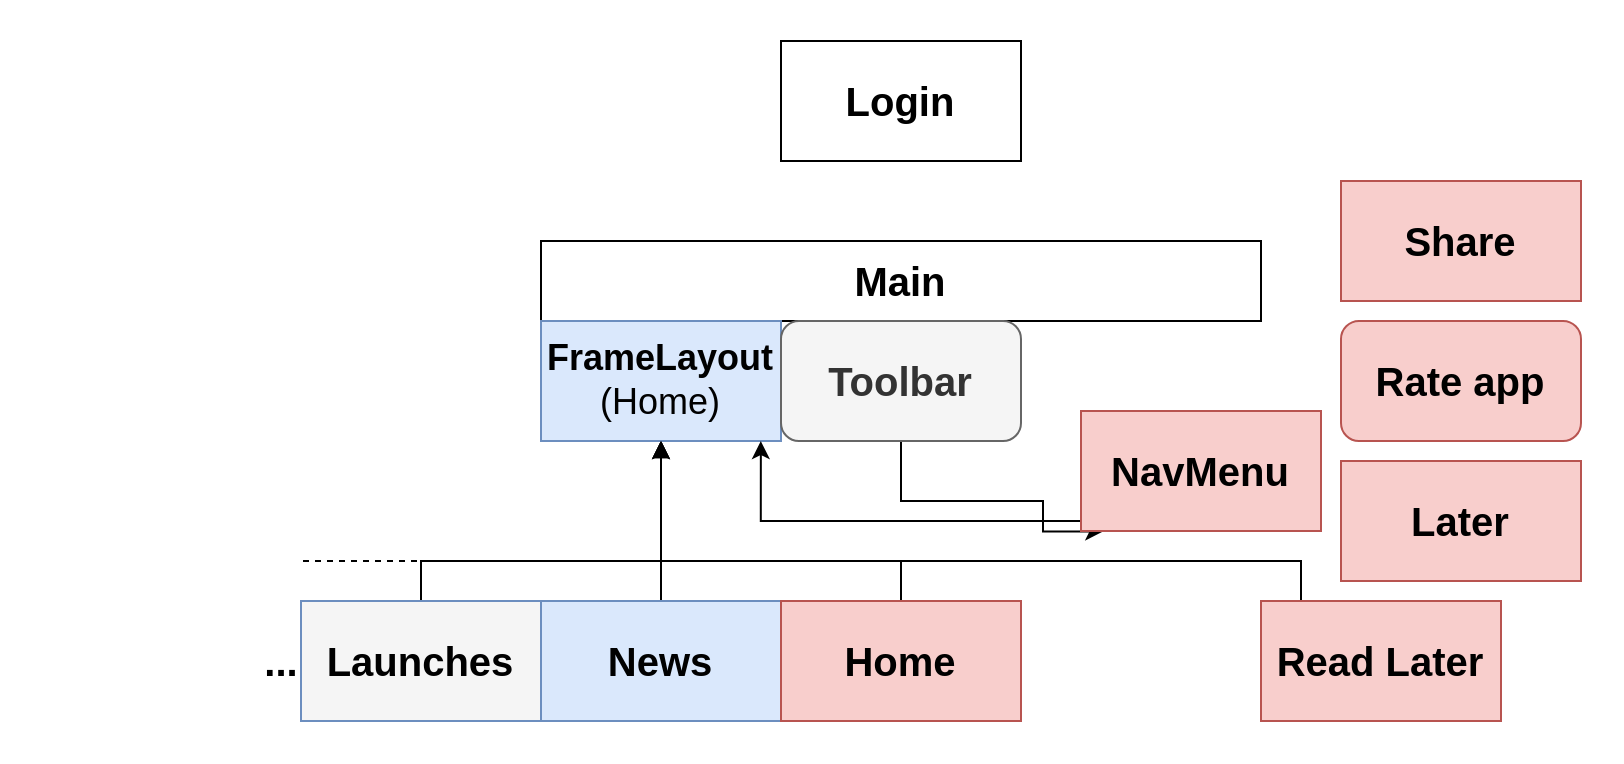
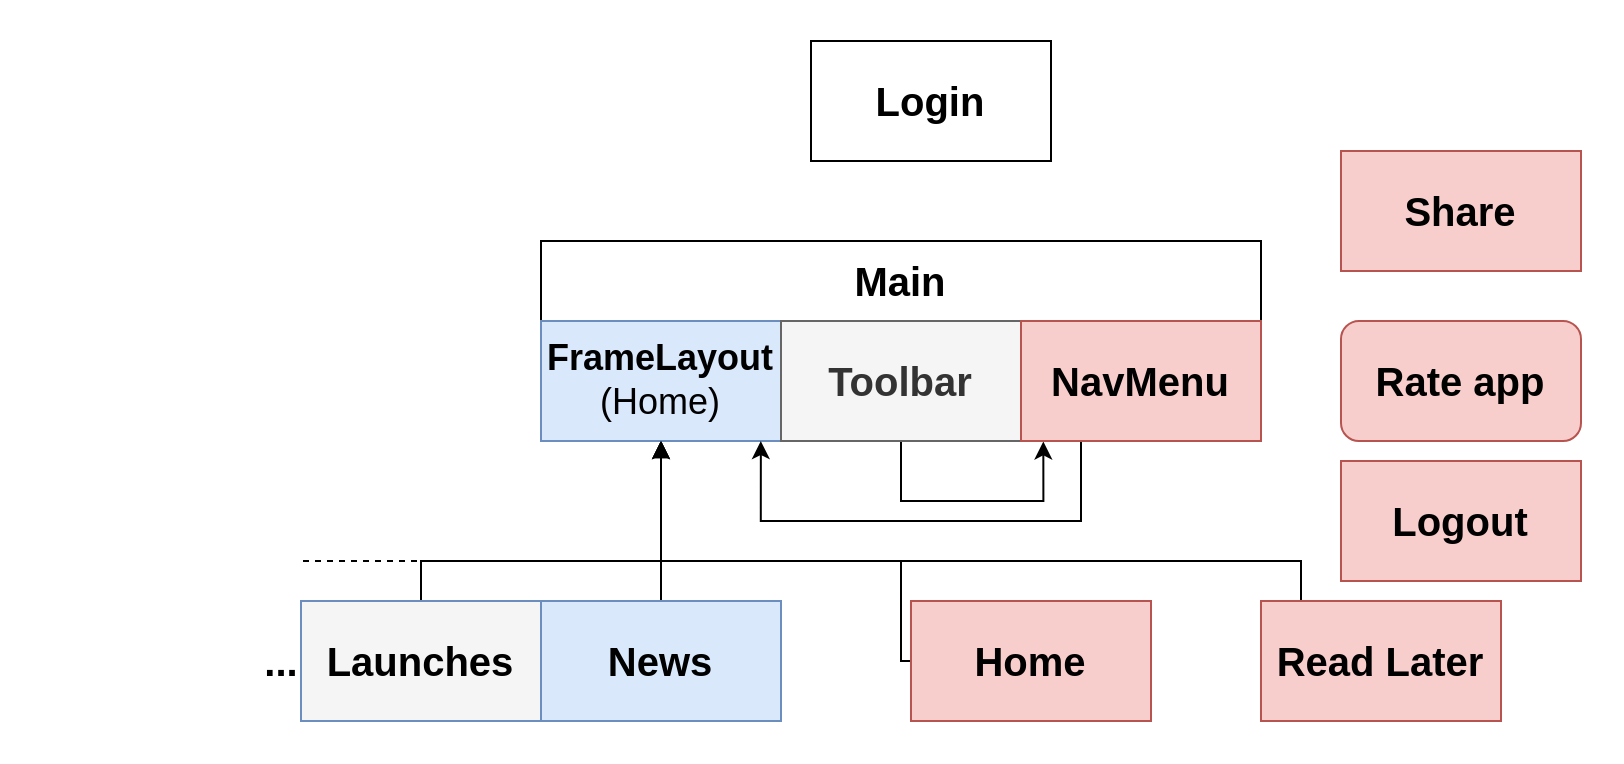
(901, 101) -> (931, 101)
(1461, 241) -> (1461, 211)
(901, 381) -> (901, 381)
(1201, 471) -> (1141, 381)
(1461, 521) -> (1461, 521)
(901, 661) -> (1031, 661)
